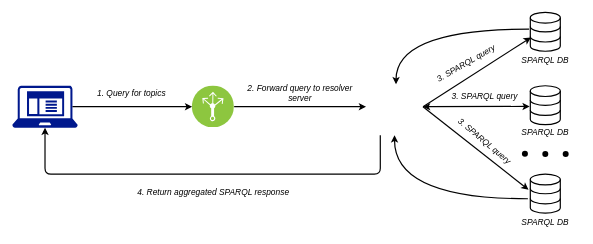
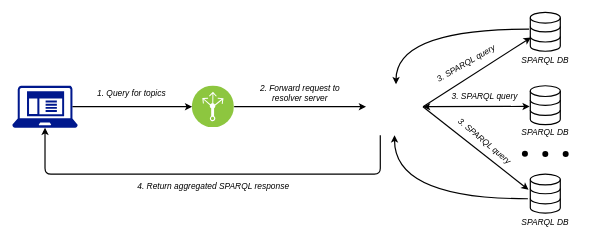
(300, 93) -> (300, 93)
(213, 192) -> (213, 186)
